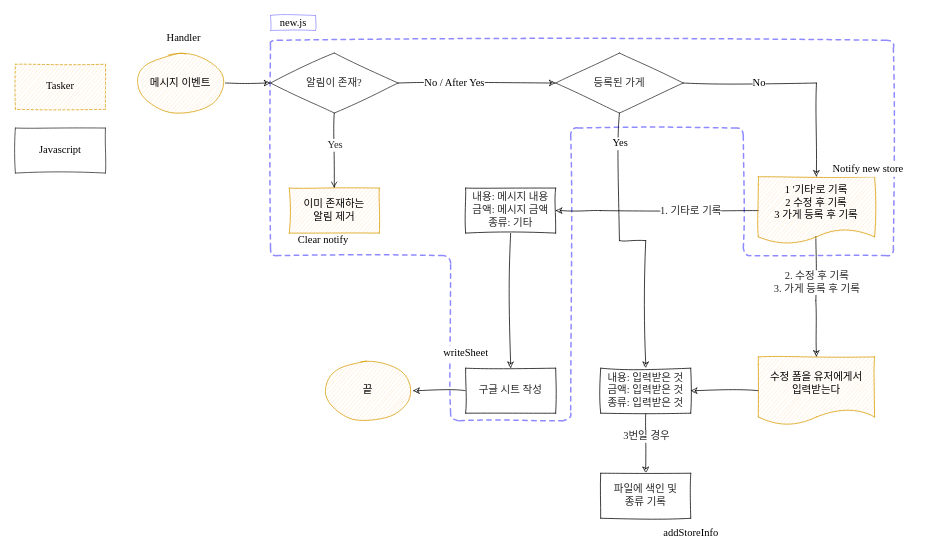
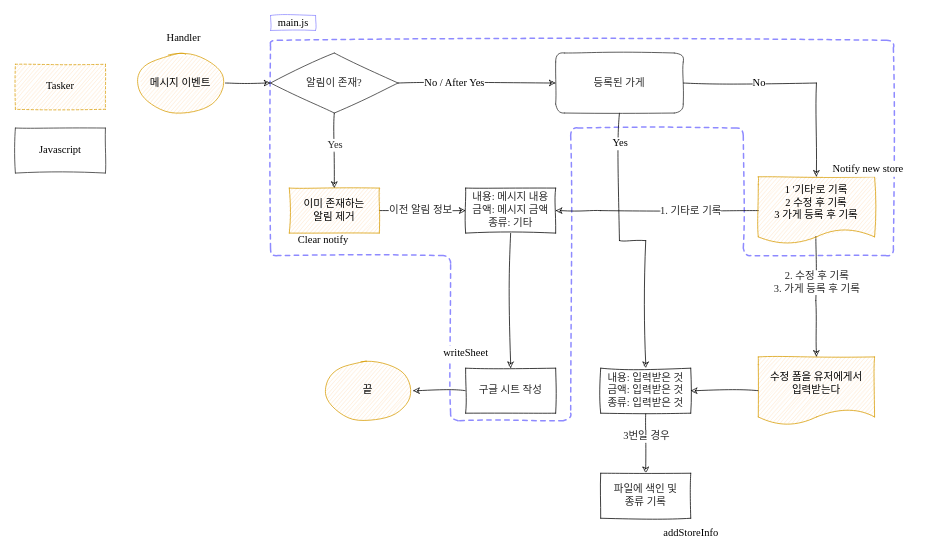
(293, 23) -> (293, 23)
(619, 83) -> (619, 83)
(334, 183) -> (334, 181)
none -> (420, 210)
